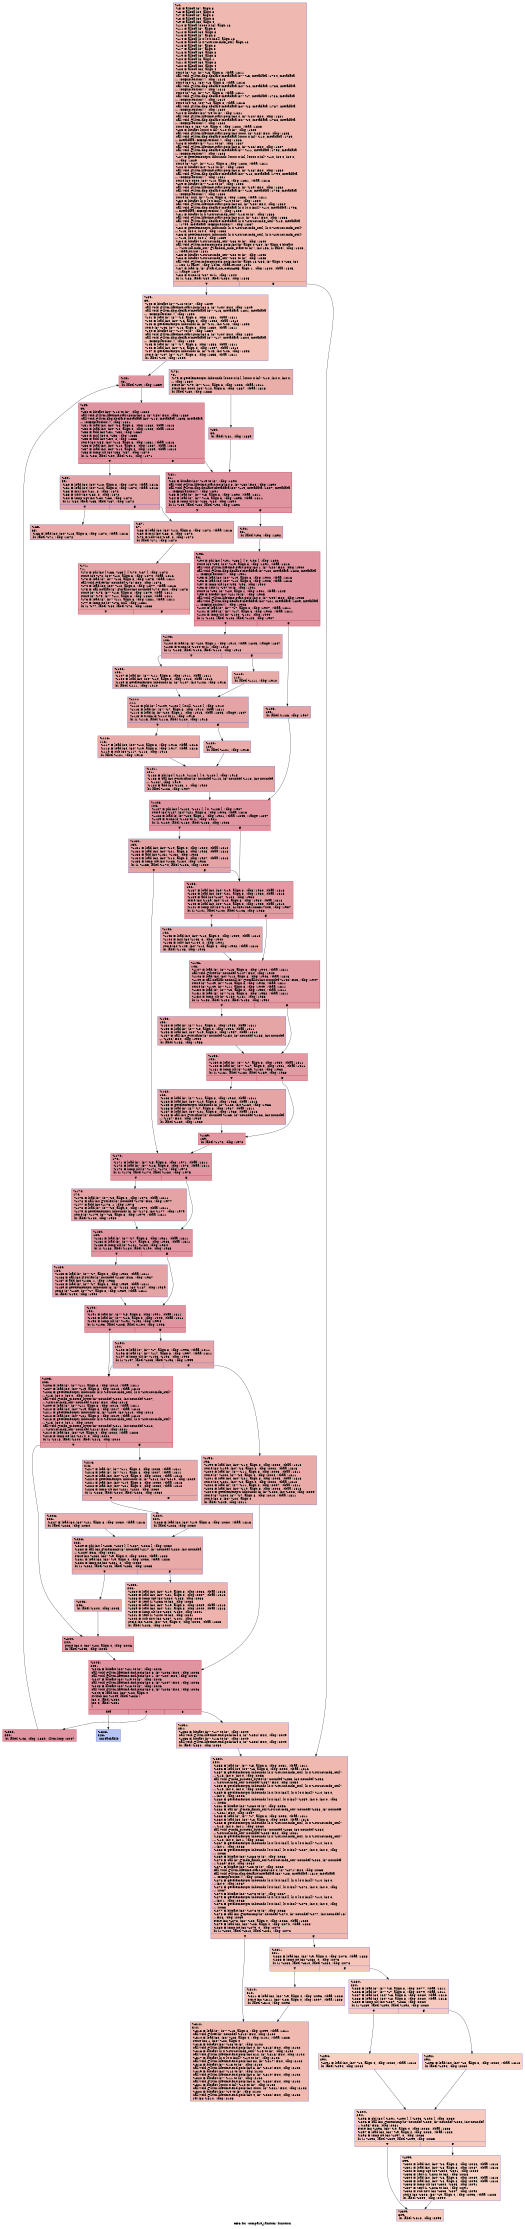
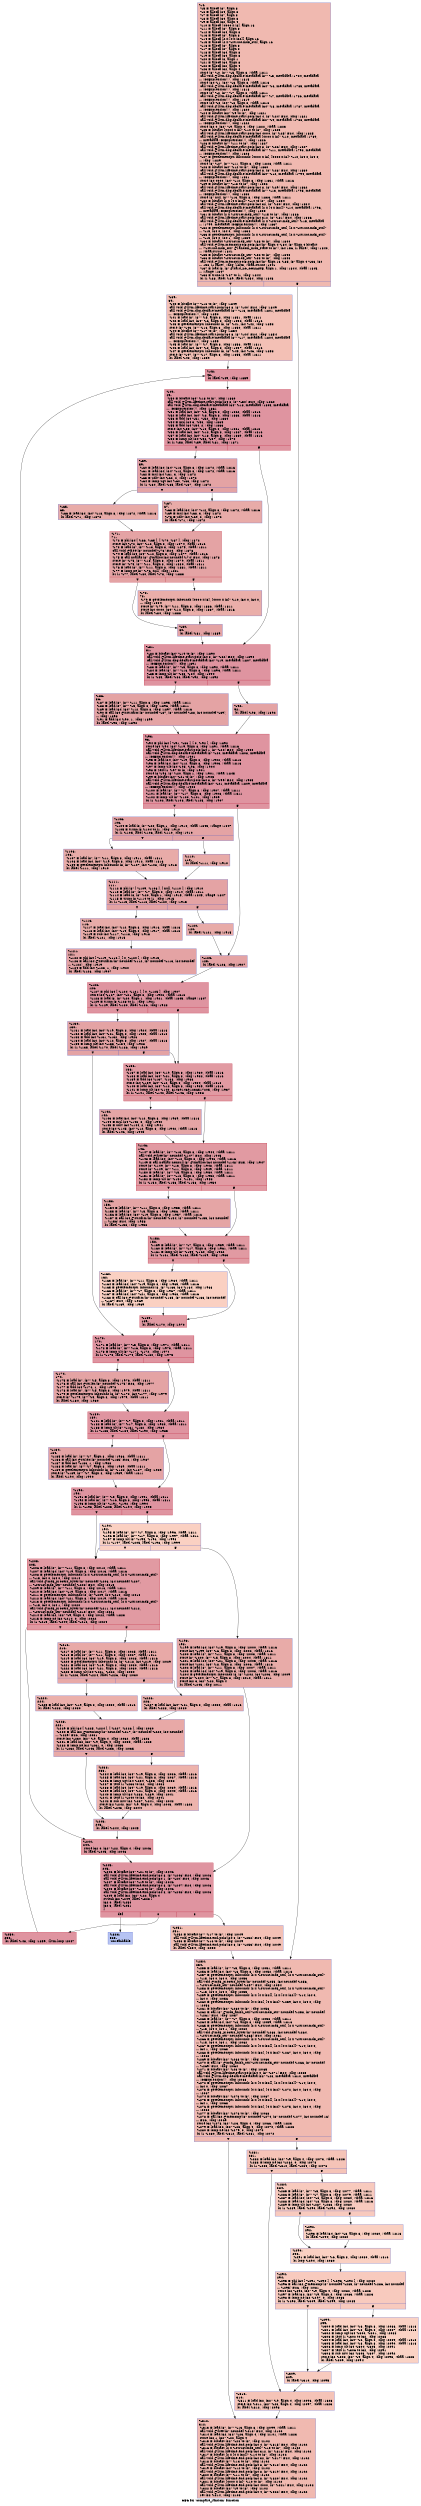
none -> (124, 525)
none -> (194, 585)
none -> (138, 618)
none -> (161, 710)
(221, 759) -> (216, 944)
(222, 1107) -> (163, 1289)
(163, 1354) -> (150, 1537)
none -> (175, 1688)
none -> (126, 1814)
(342, 2066) -> (314, 2261)
(451, 2088) -> (347, 2243)
none -> (299, 2387)
